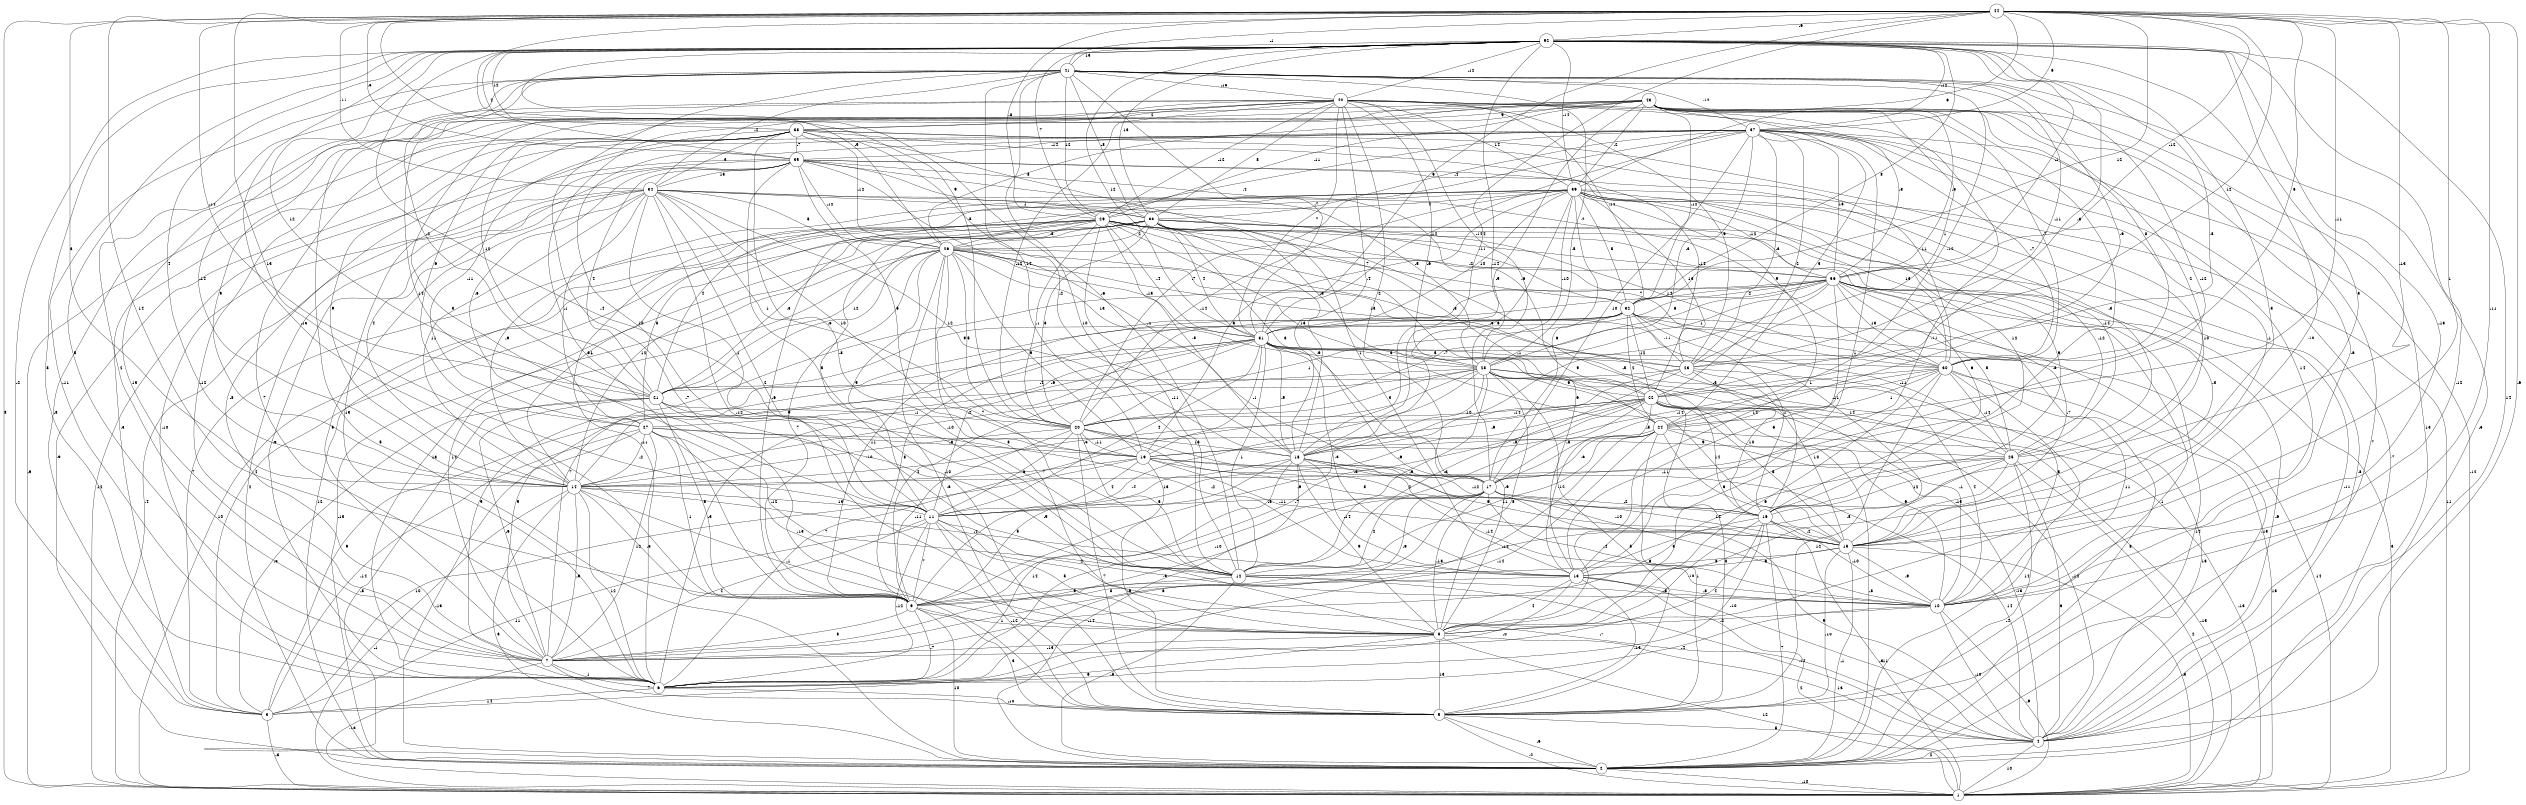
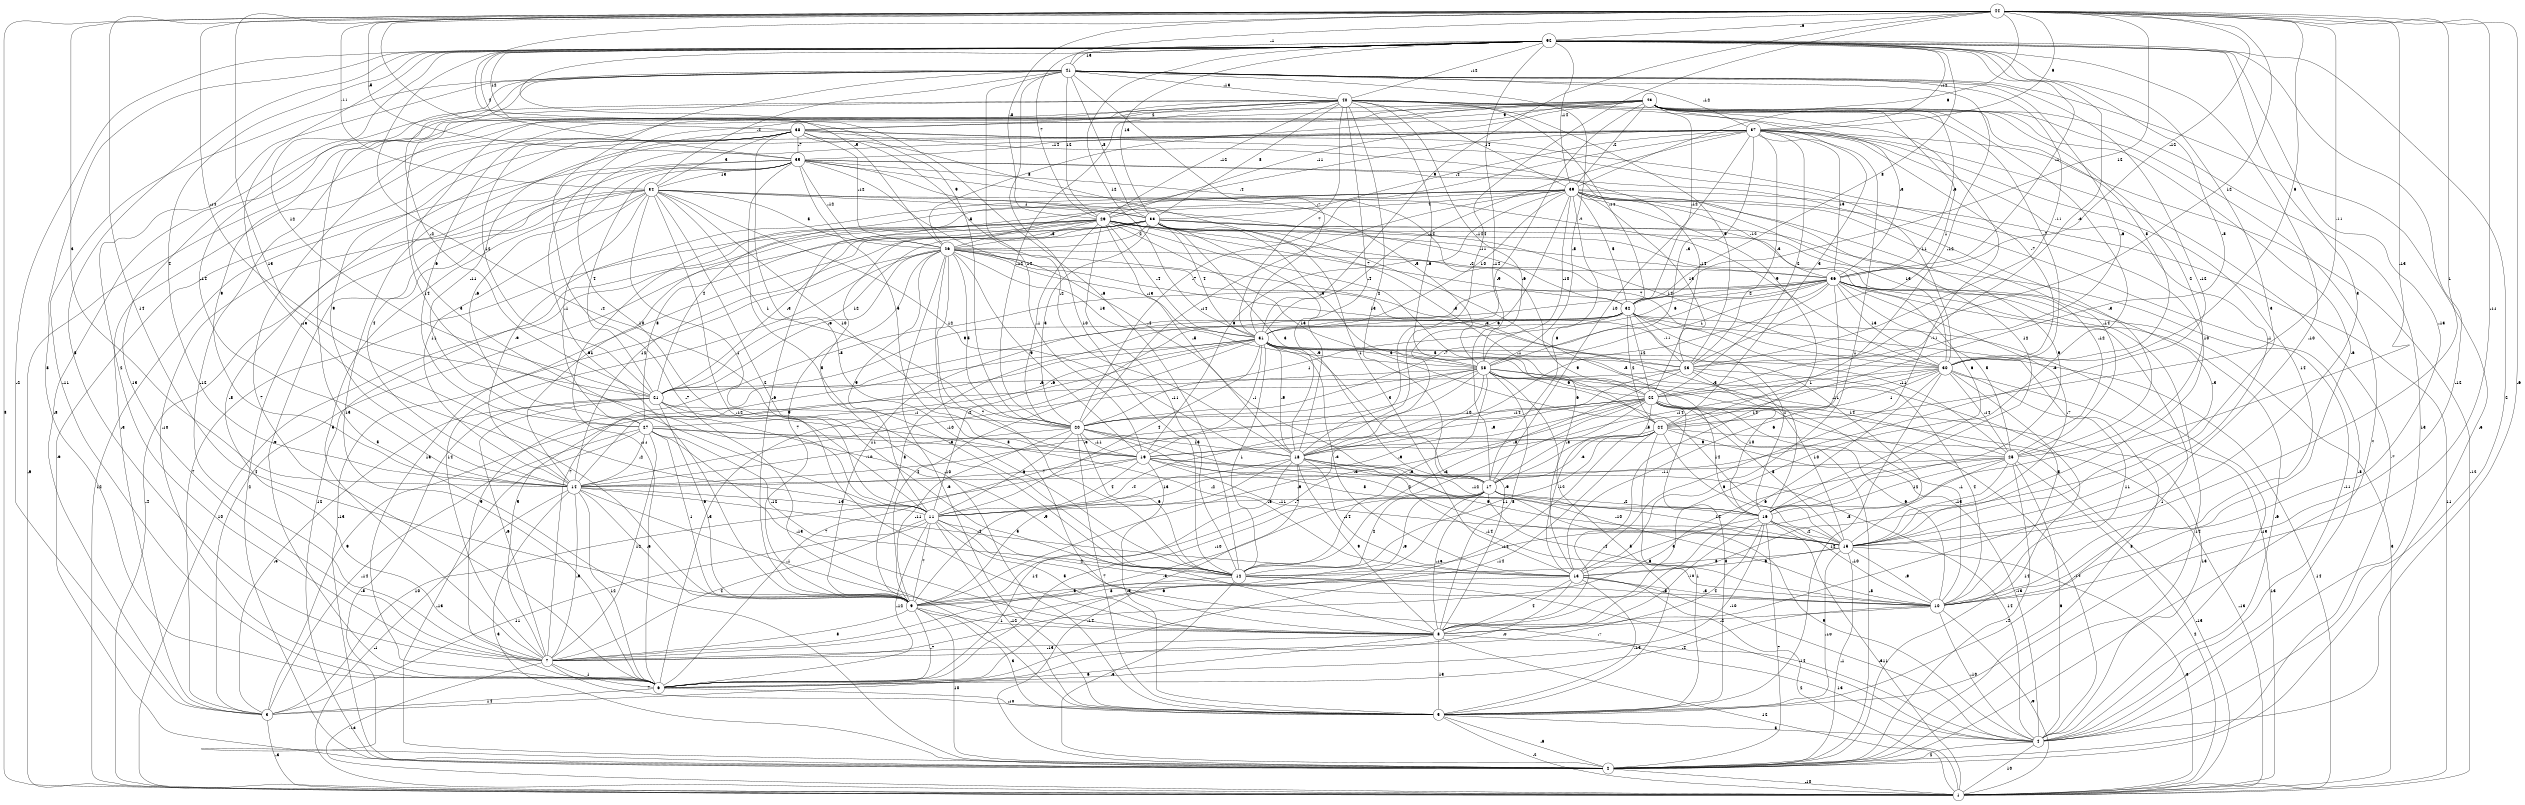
(1042, 383) -> (1042, 383)
(2509, 398) -> (2507, 398)
